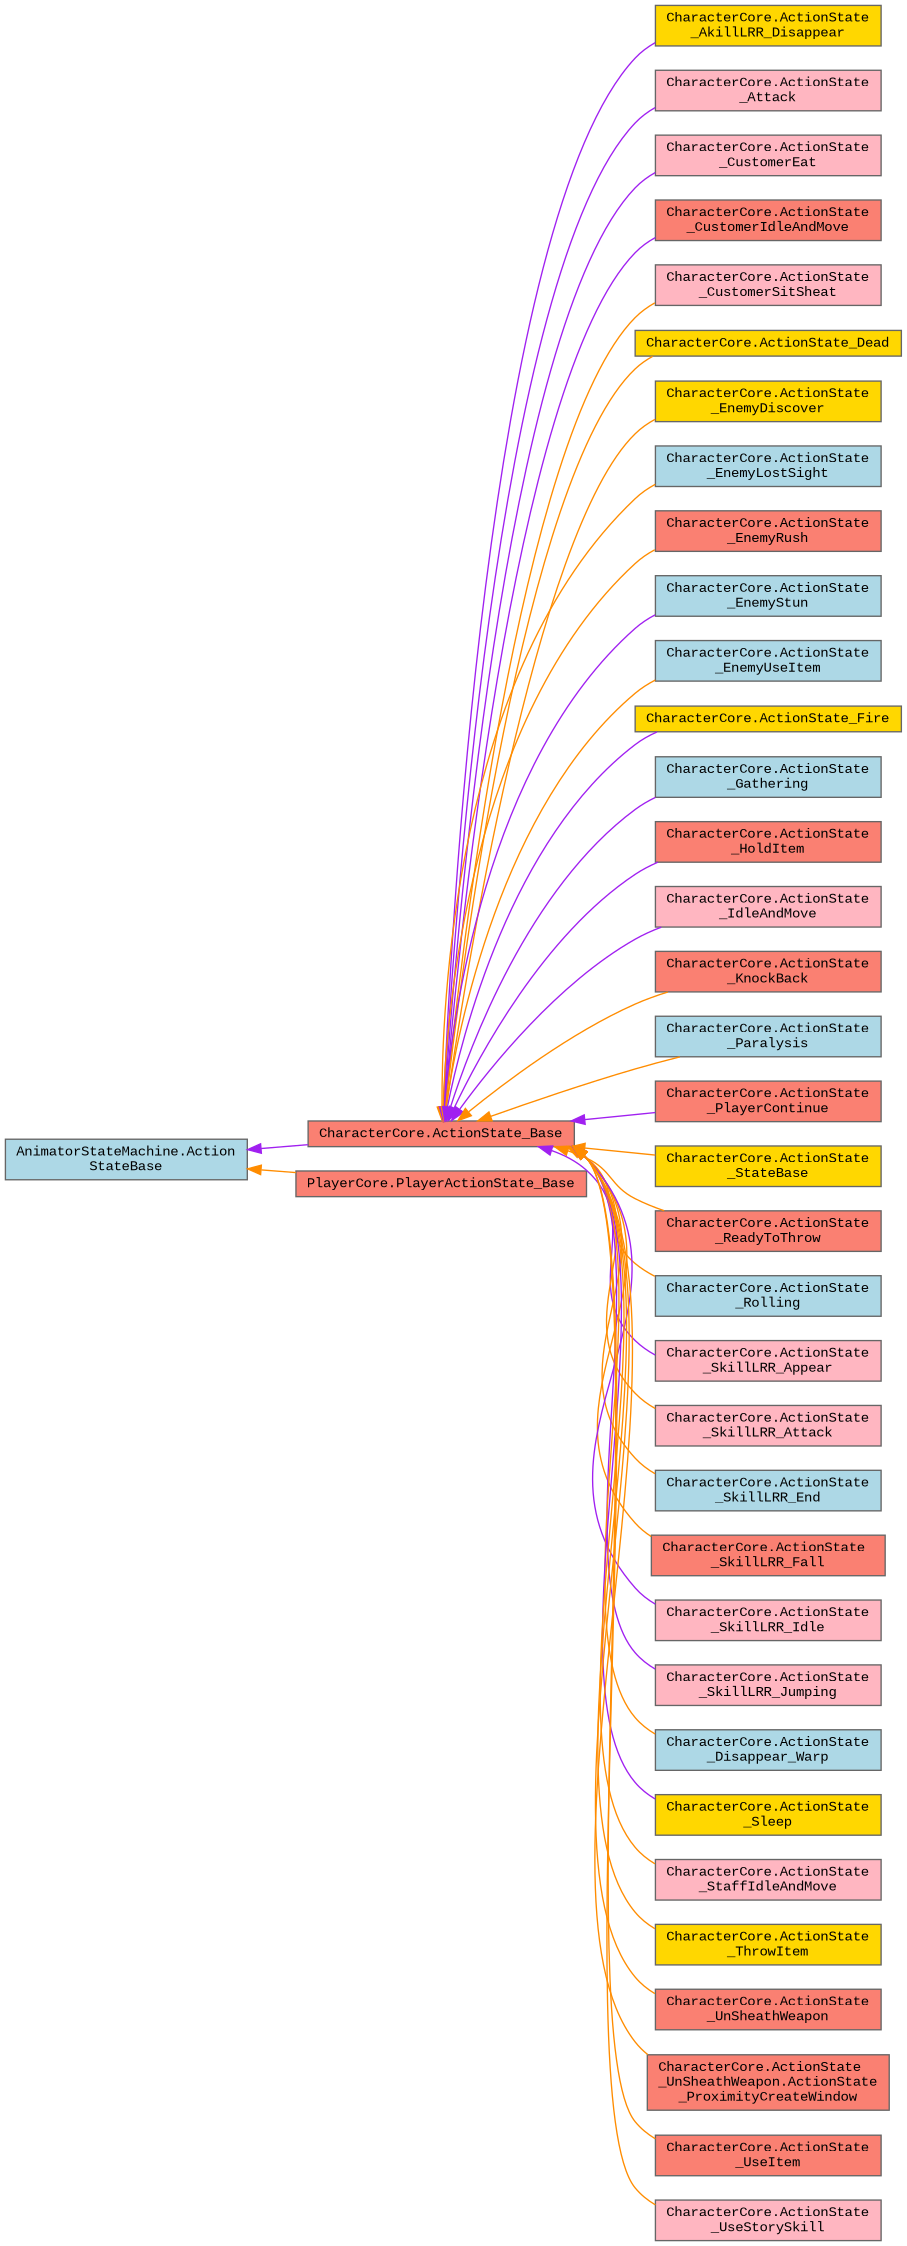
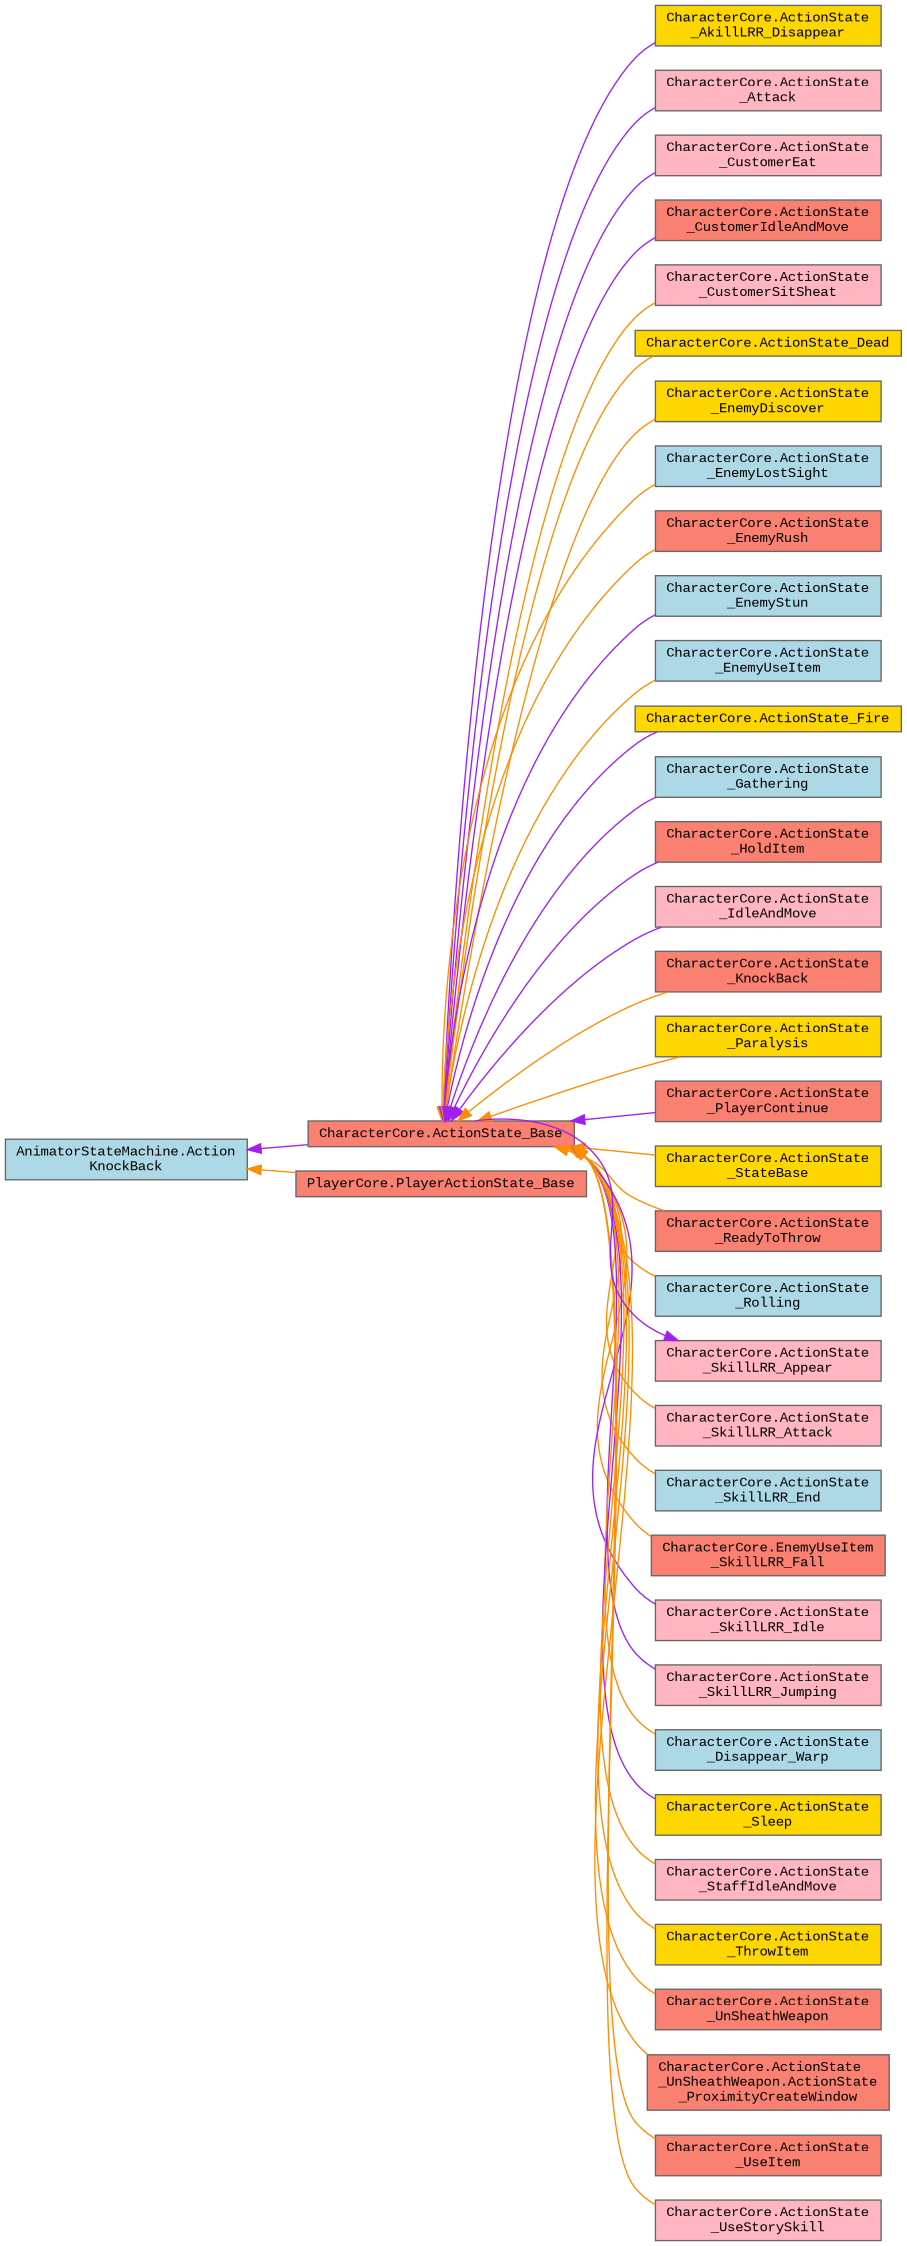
(768, 1037) -> (768, 1037)
(126, 1159) -> (126, 1159)
(612, 1247) -> (574, 1137)
(768, 1555) -> (768, 1555)
